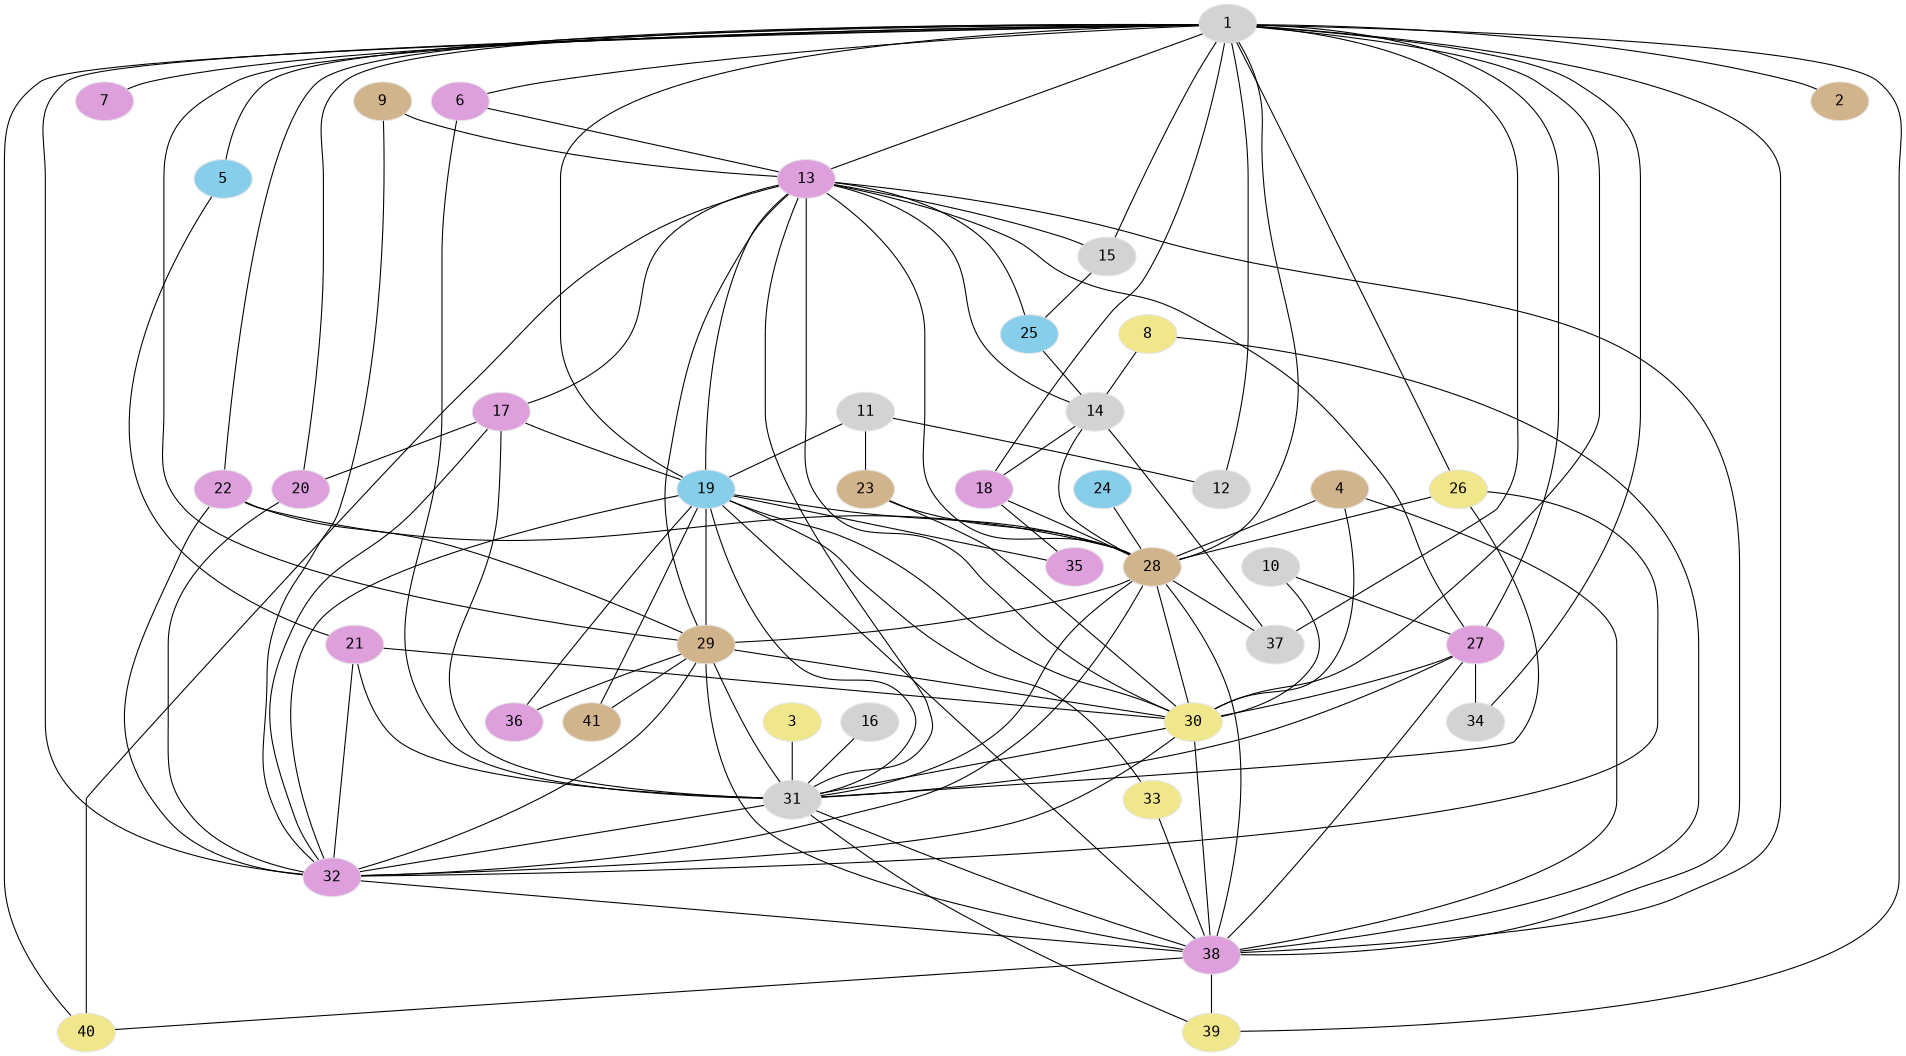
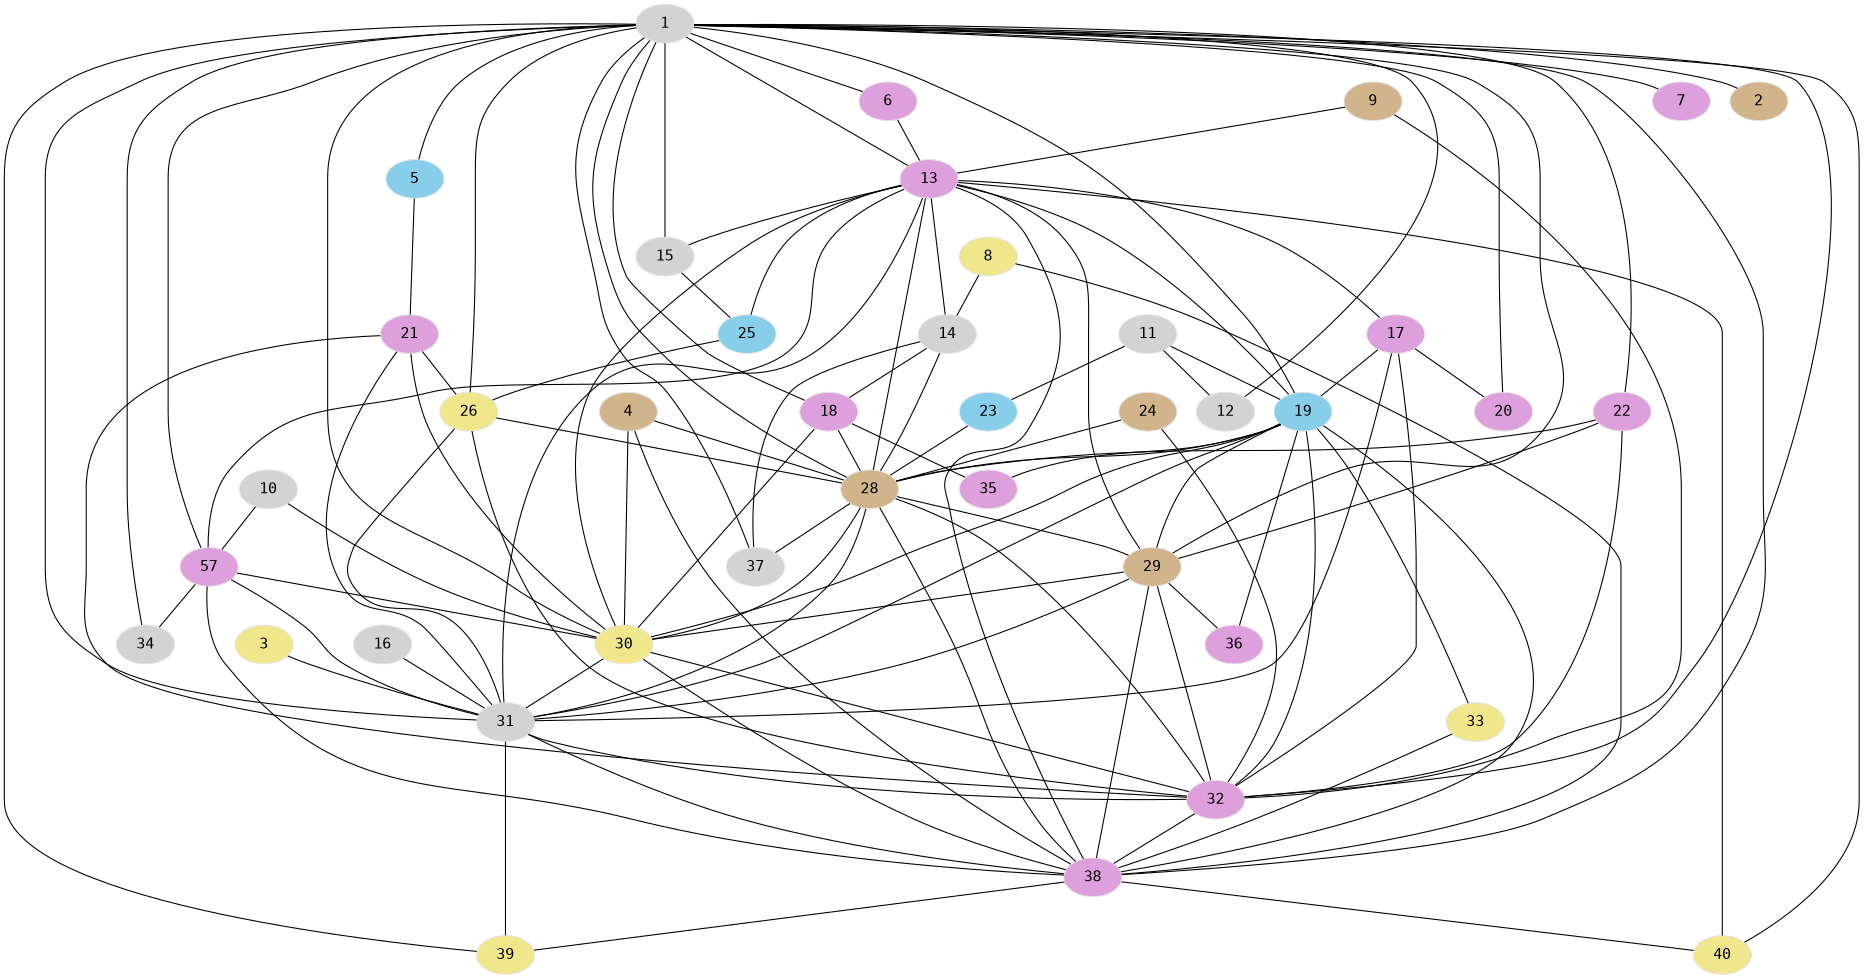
(1058, 369) -> (593, 369)
none -> (439, 373)
(866, 489) -> (988, 412)
(1103, 489) -> (1148, 412)
(1041, 591) -> (726, 528)
(406, 620) -> (45, 298)
(1476, 645) -> (209, 567)
(168, 691) -> (1264, 597)
(592, 722) -> none
